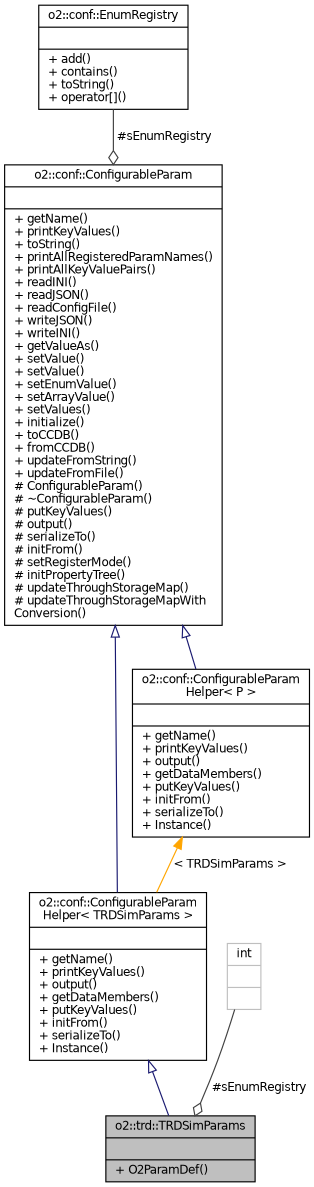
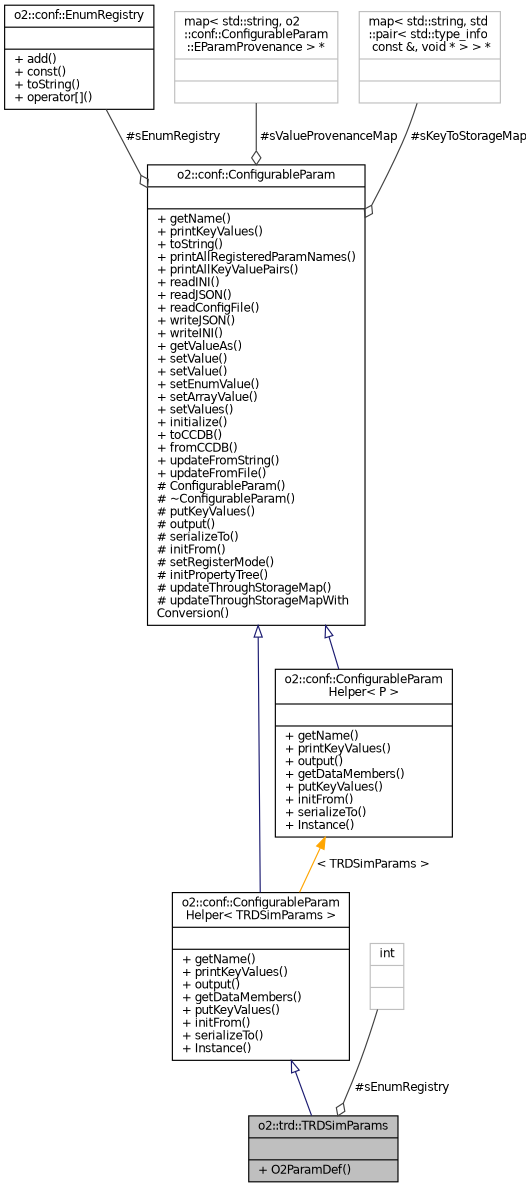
none -> (256, 57)
none -> (430, 57)
(83, 72) -> (40, 72)
